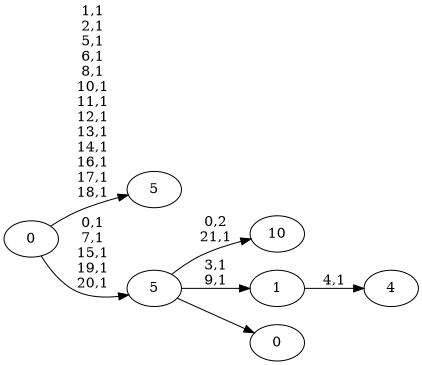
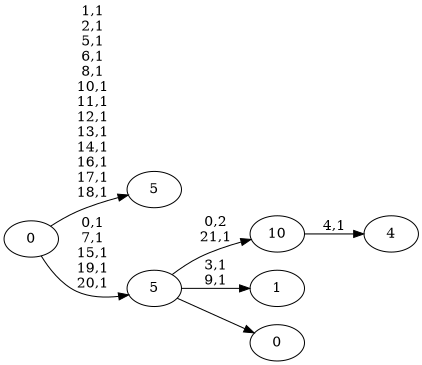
(329, 288) -> (329, 234)
